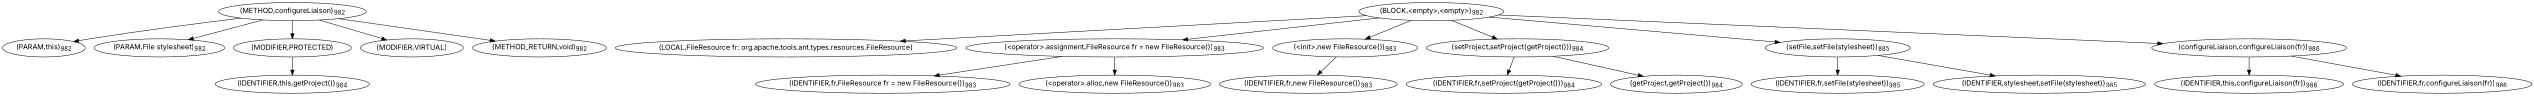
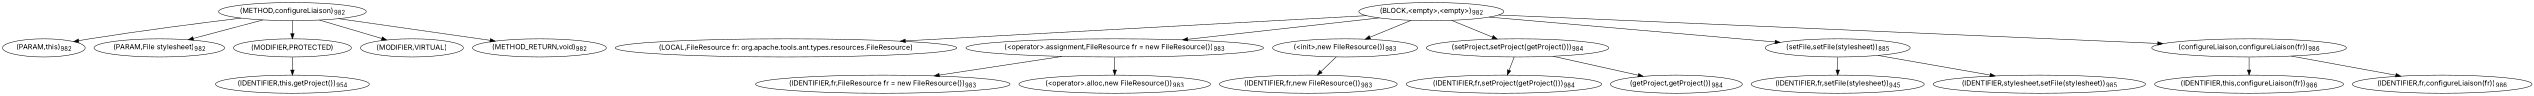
(342, 83) -> (342, 83)
(1895, 83) -> (1895, 83)
